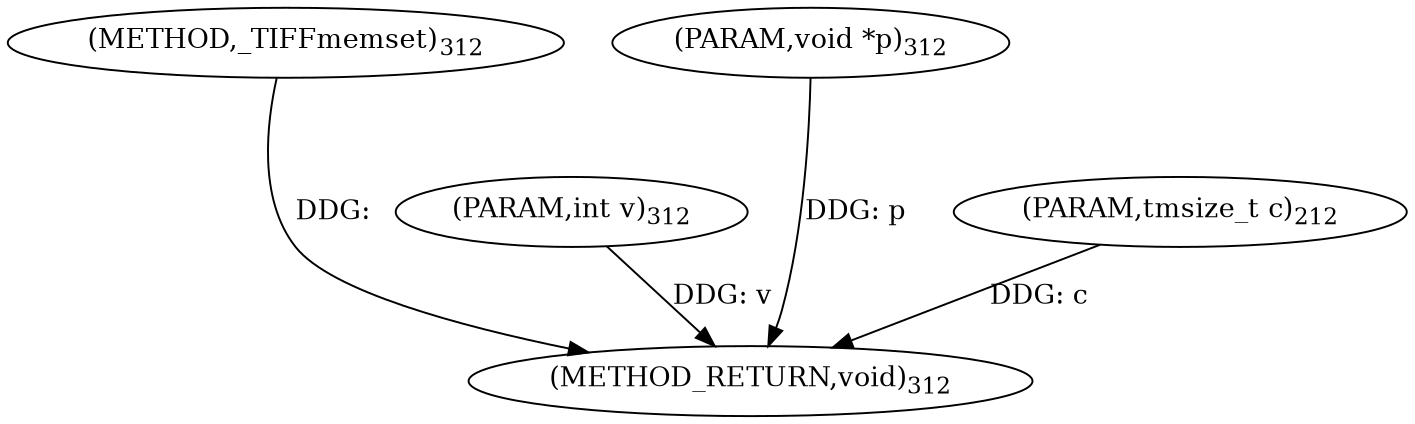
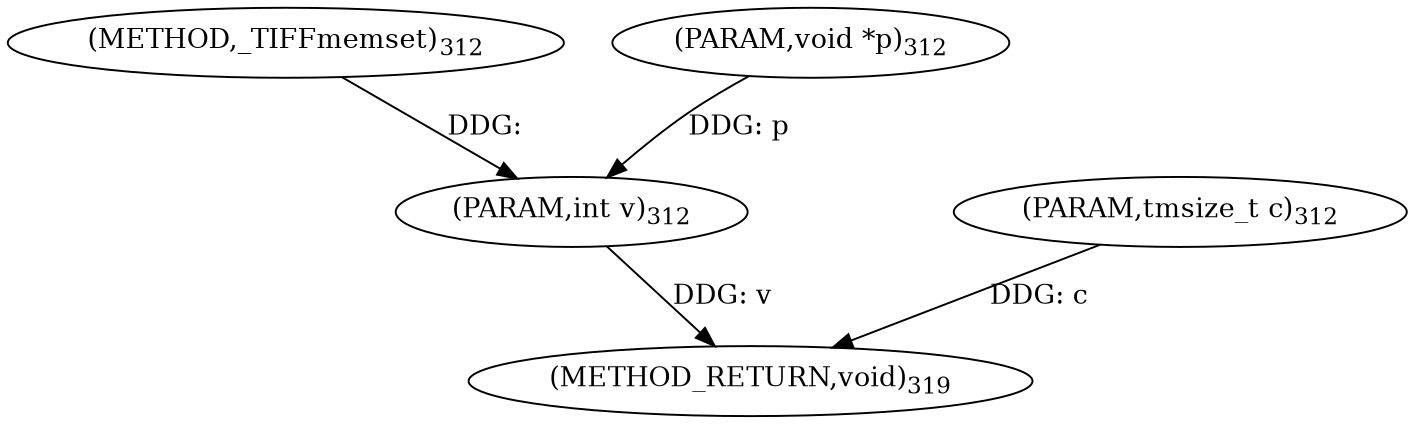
(802, 204) -> (683, 116)
(1316, 209) -> (1316, 209)
(344, 281) -> (421, 123)
(929, 378) -> (929, 378)
